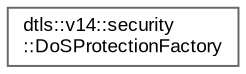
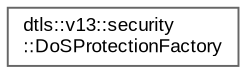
(123, 37) -> (123, 37)
